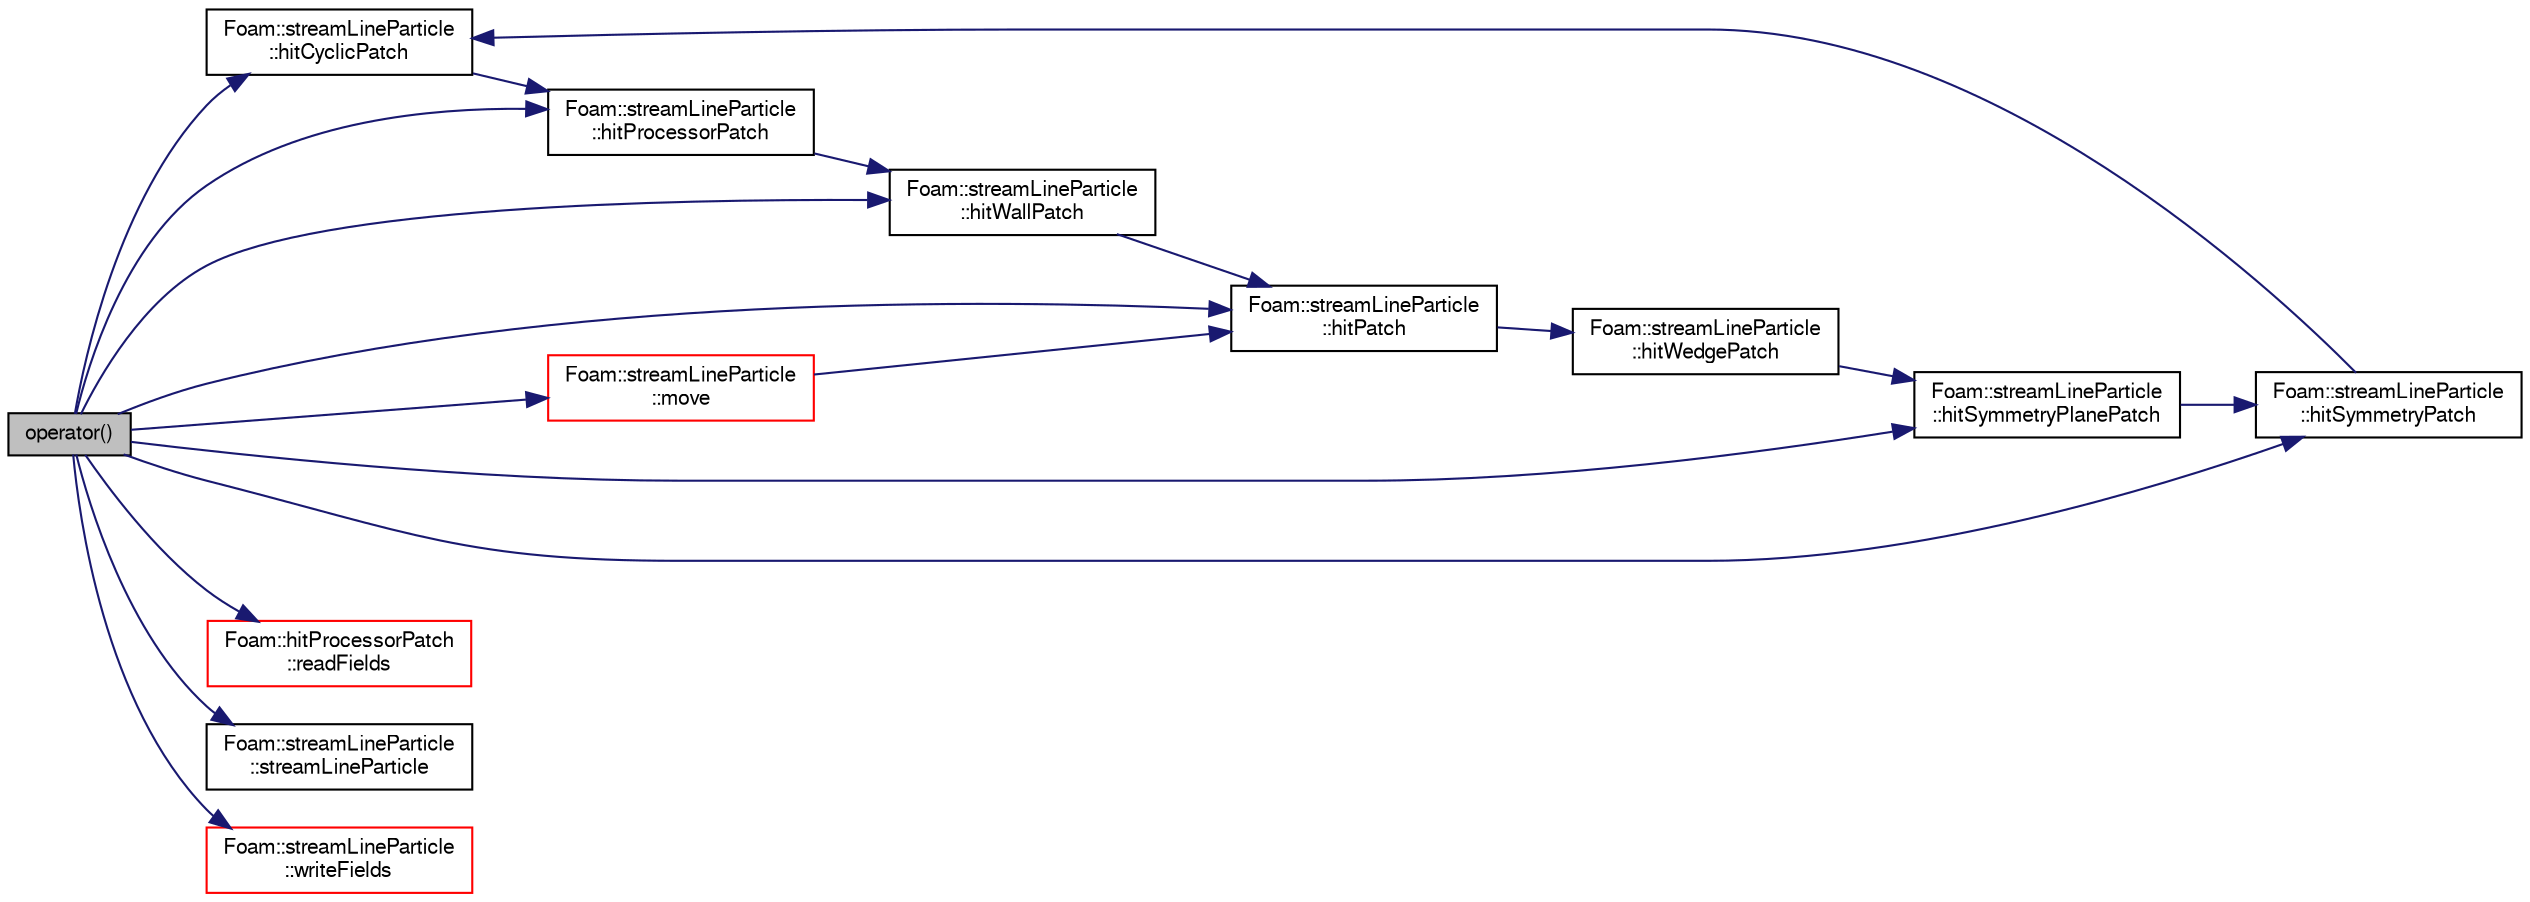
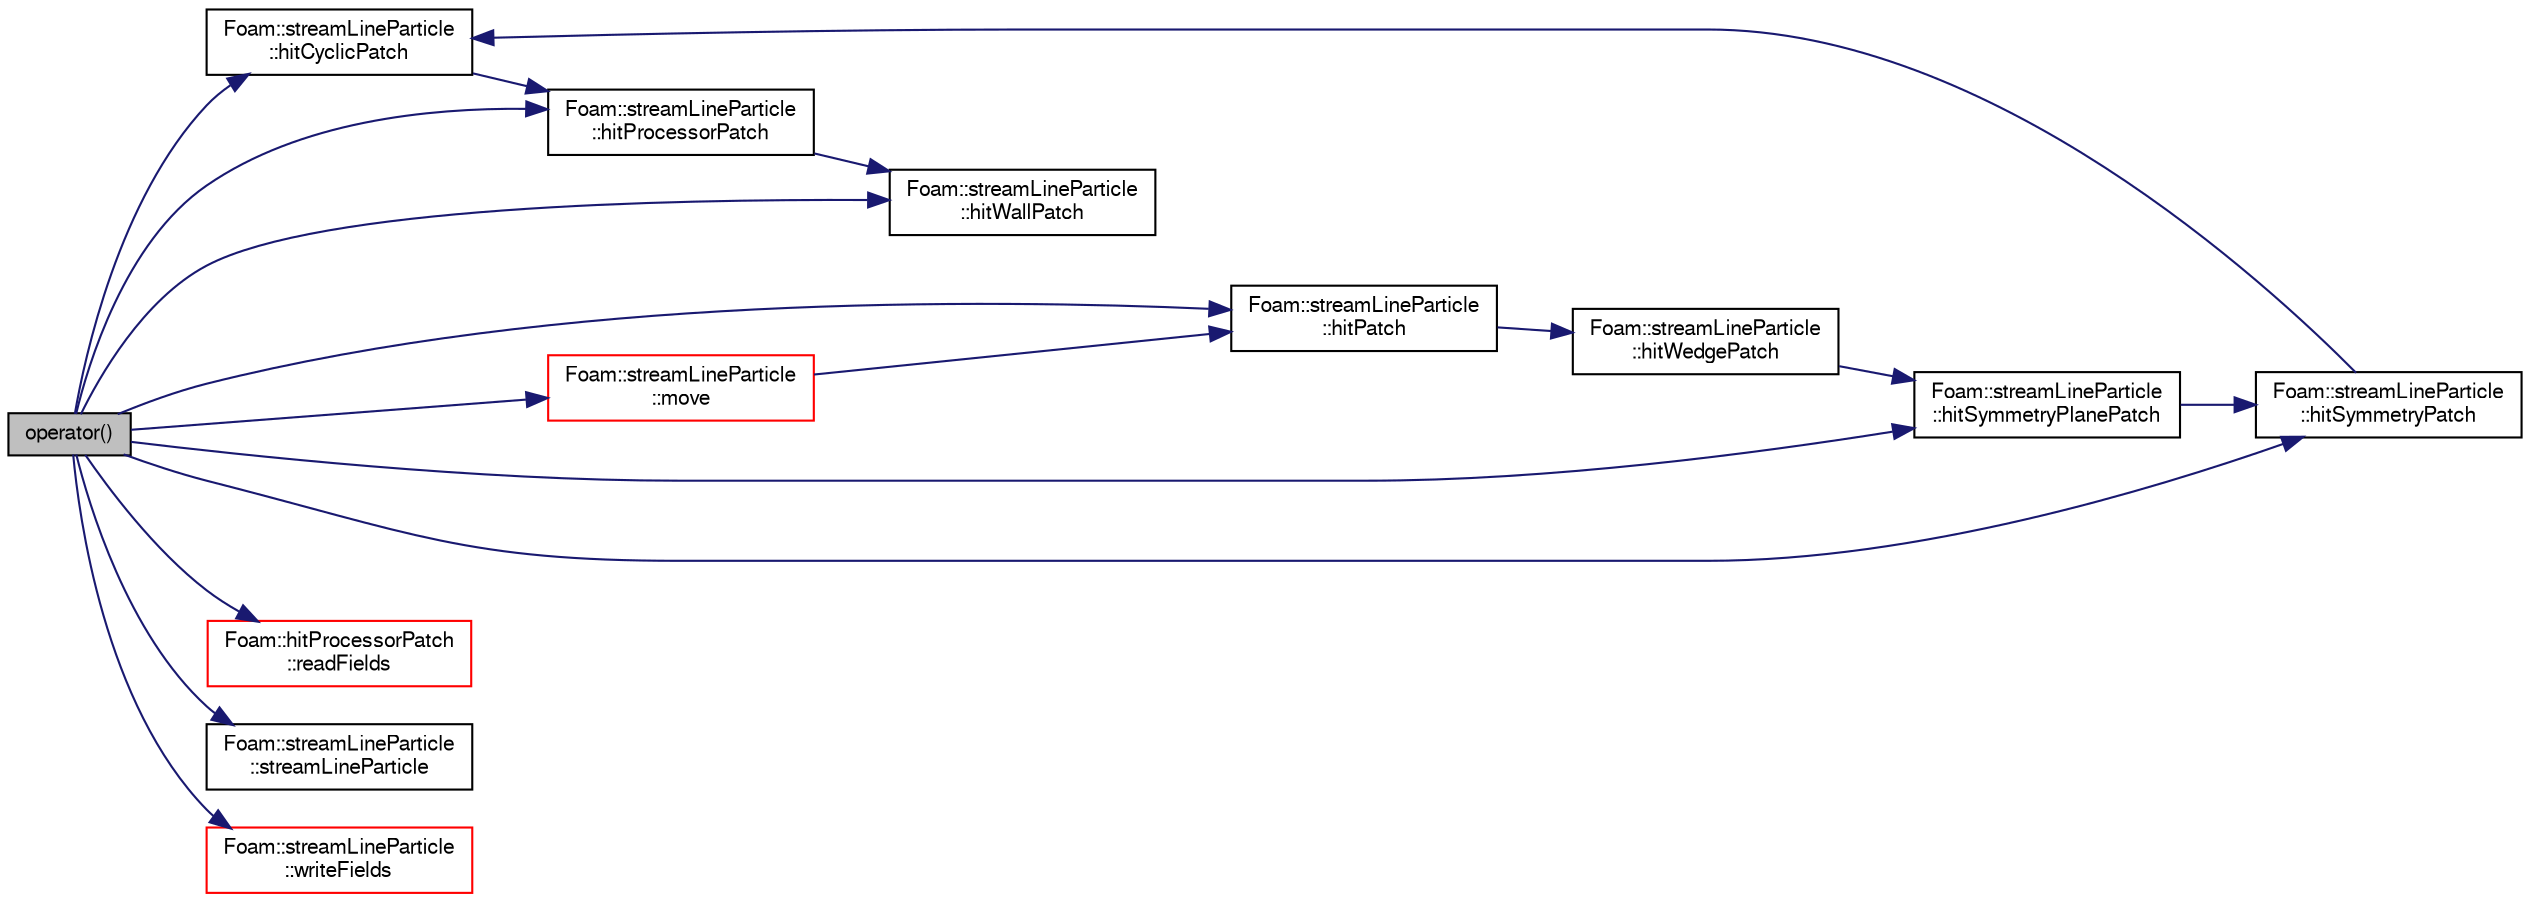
(1183, 257) -> none
